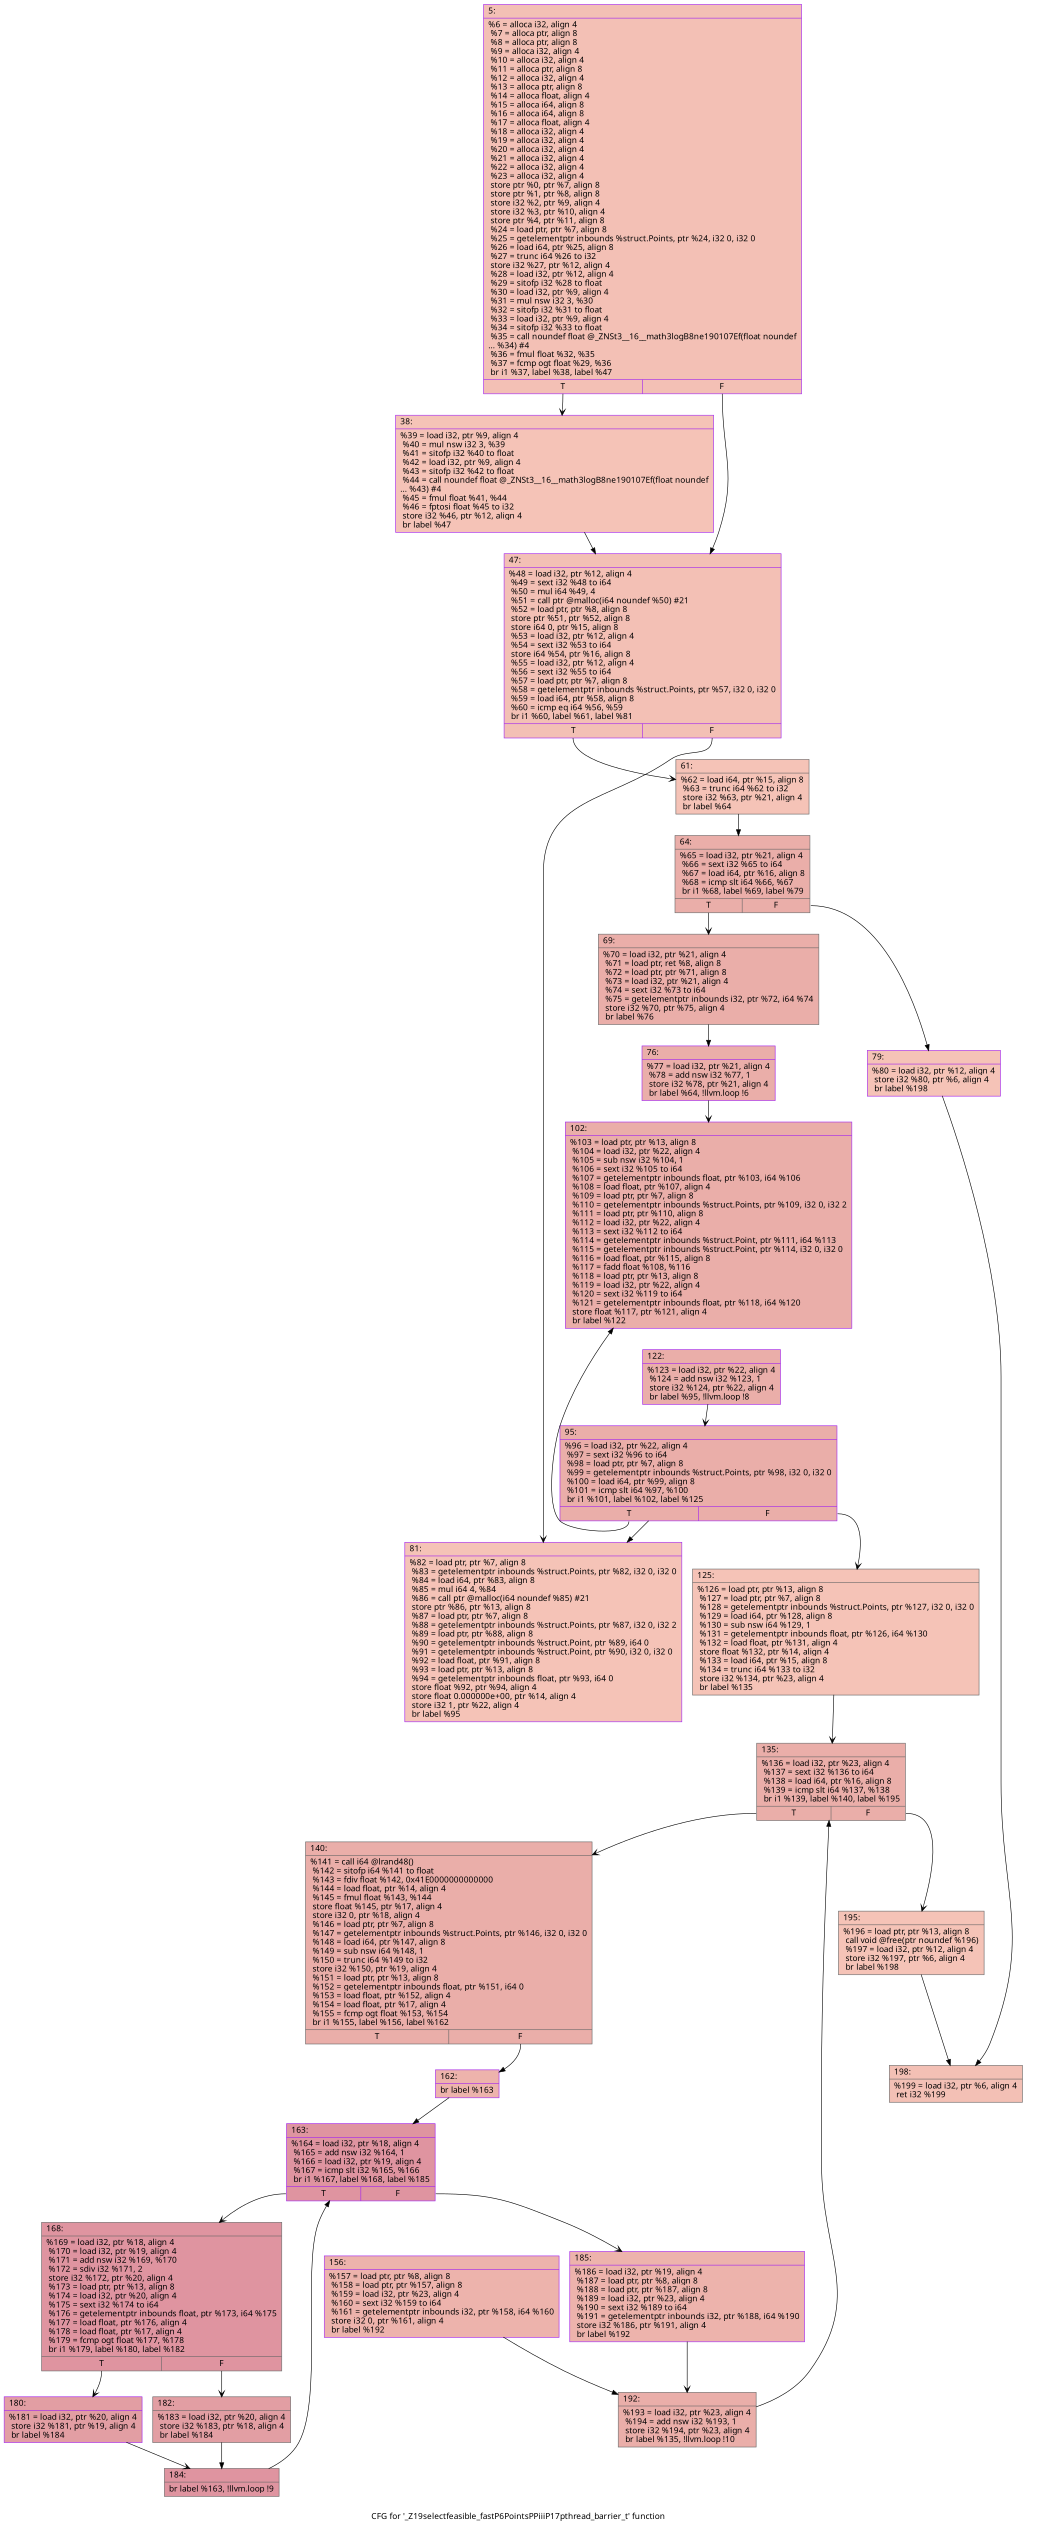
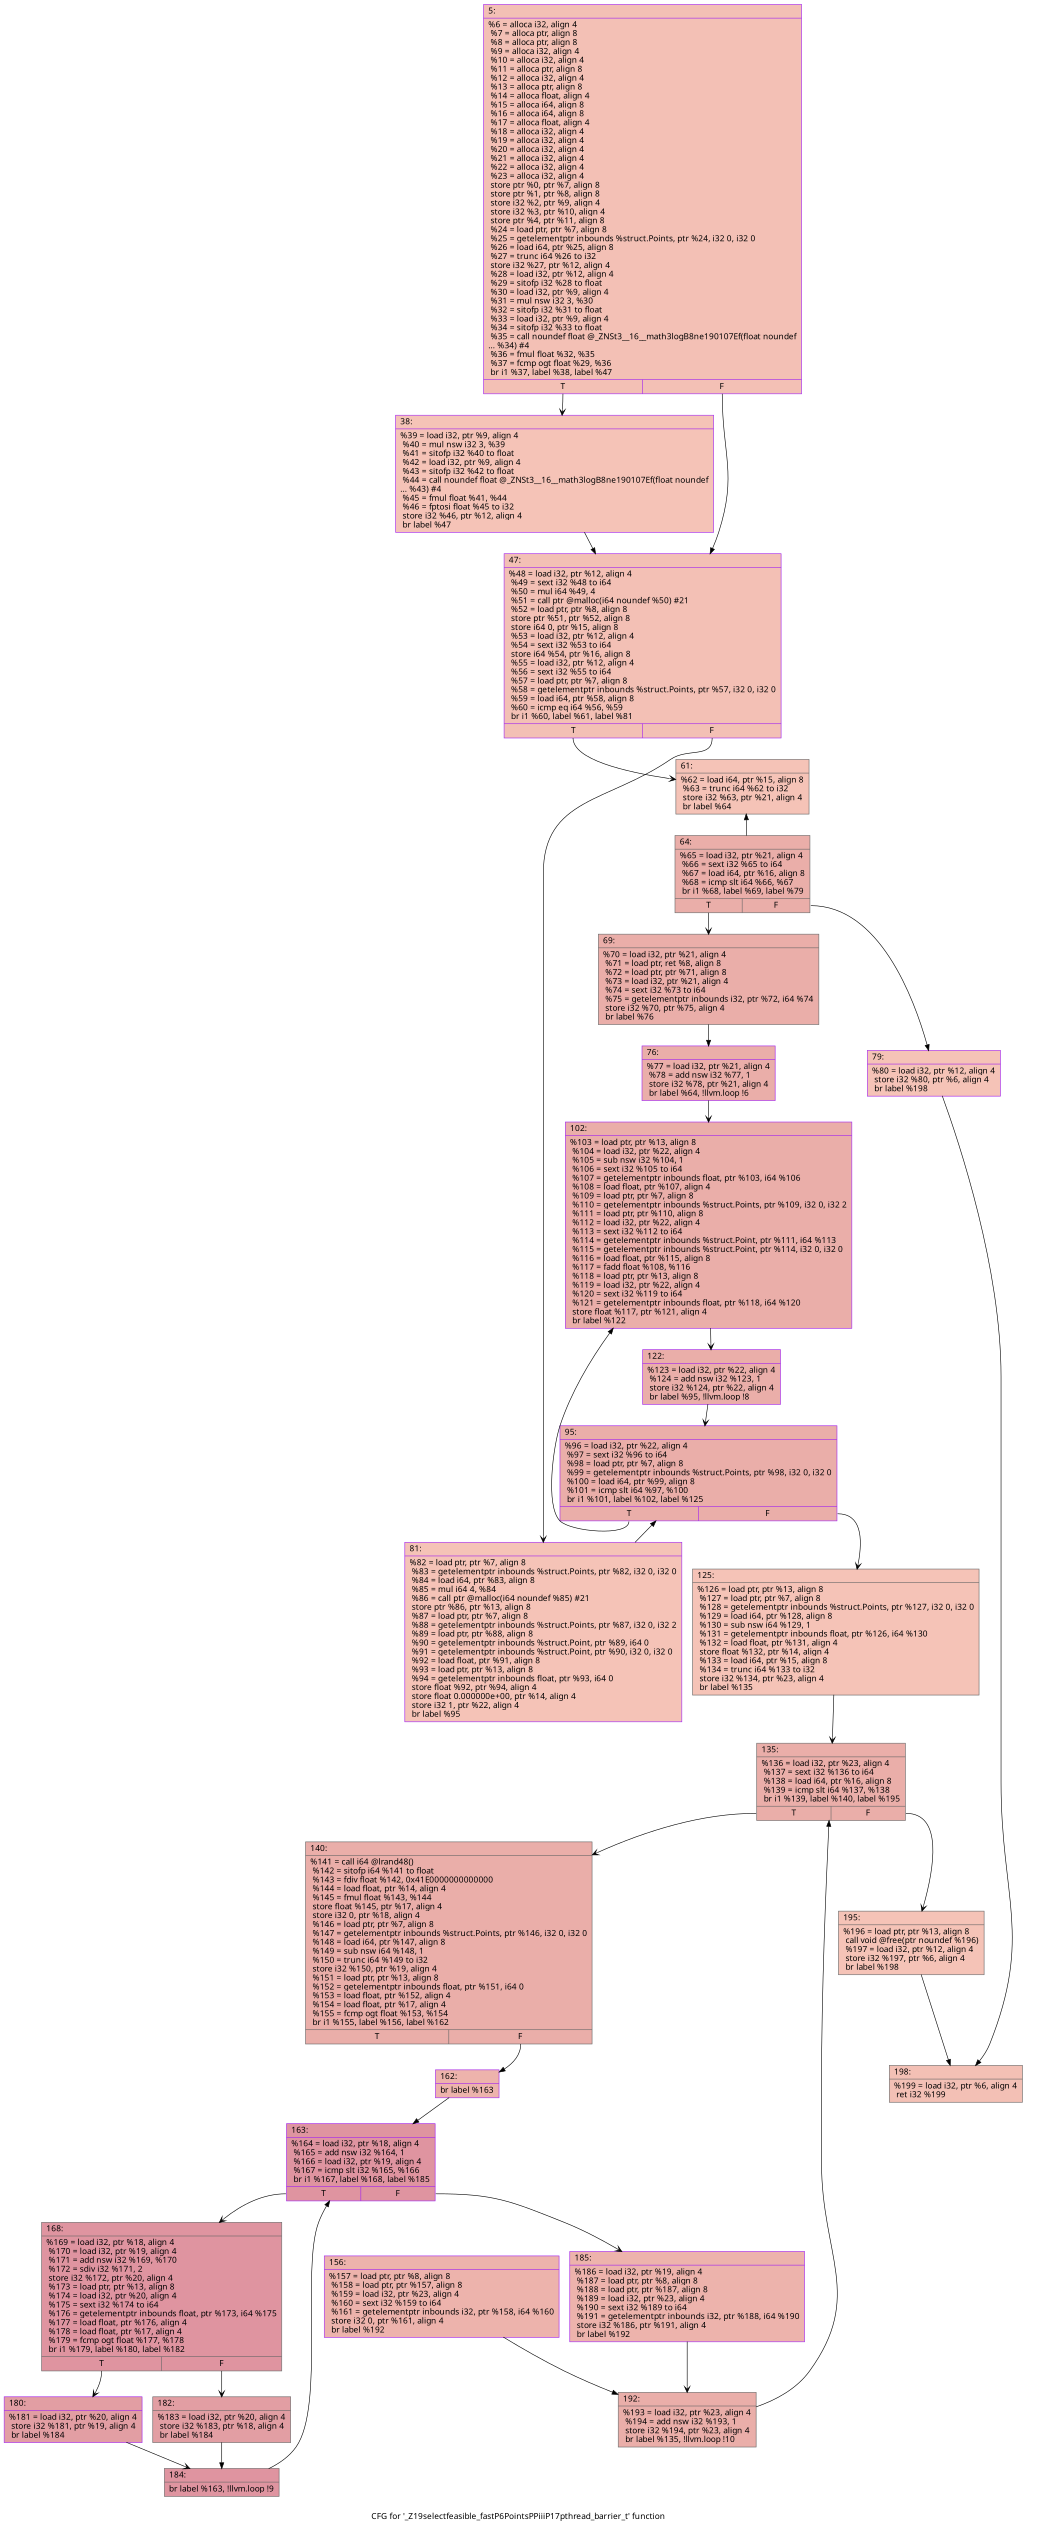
(739, 822) -> (746, 828)
none -> (711, 1336)
(640, 1529) -> (643, 1534)
